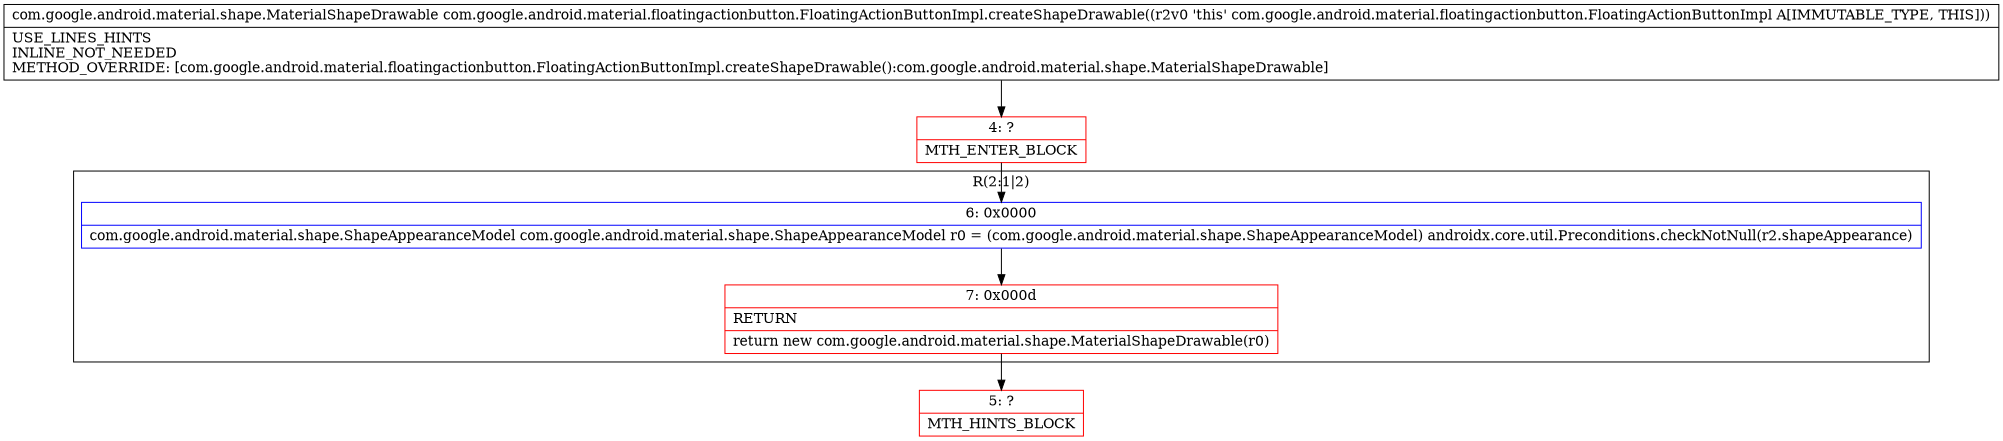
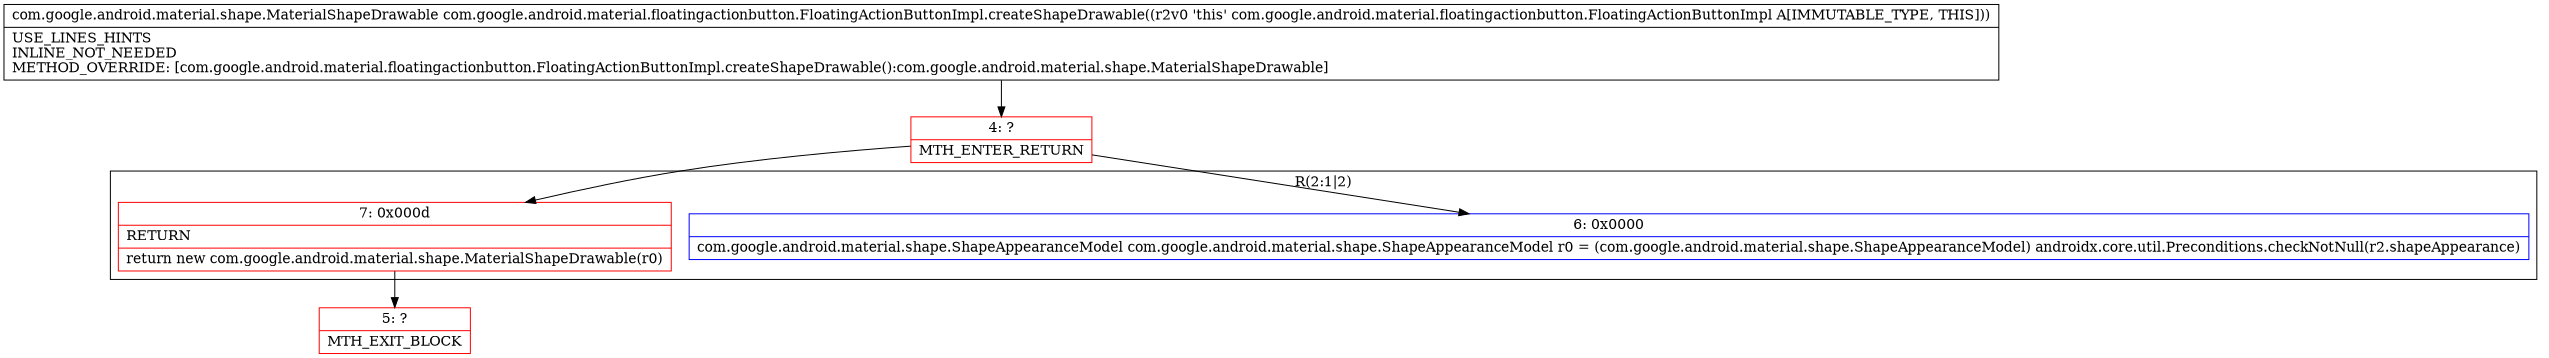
(1001, 151) -> (1001, 151)
(1001, 262) -> (722, 165)
(1001, 424) -> (395, 342)
